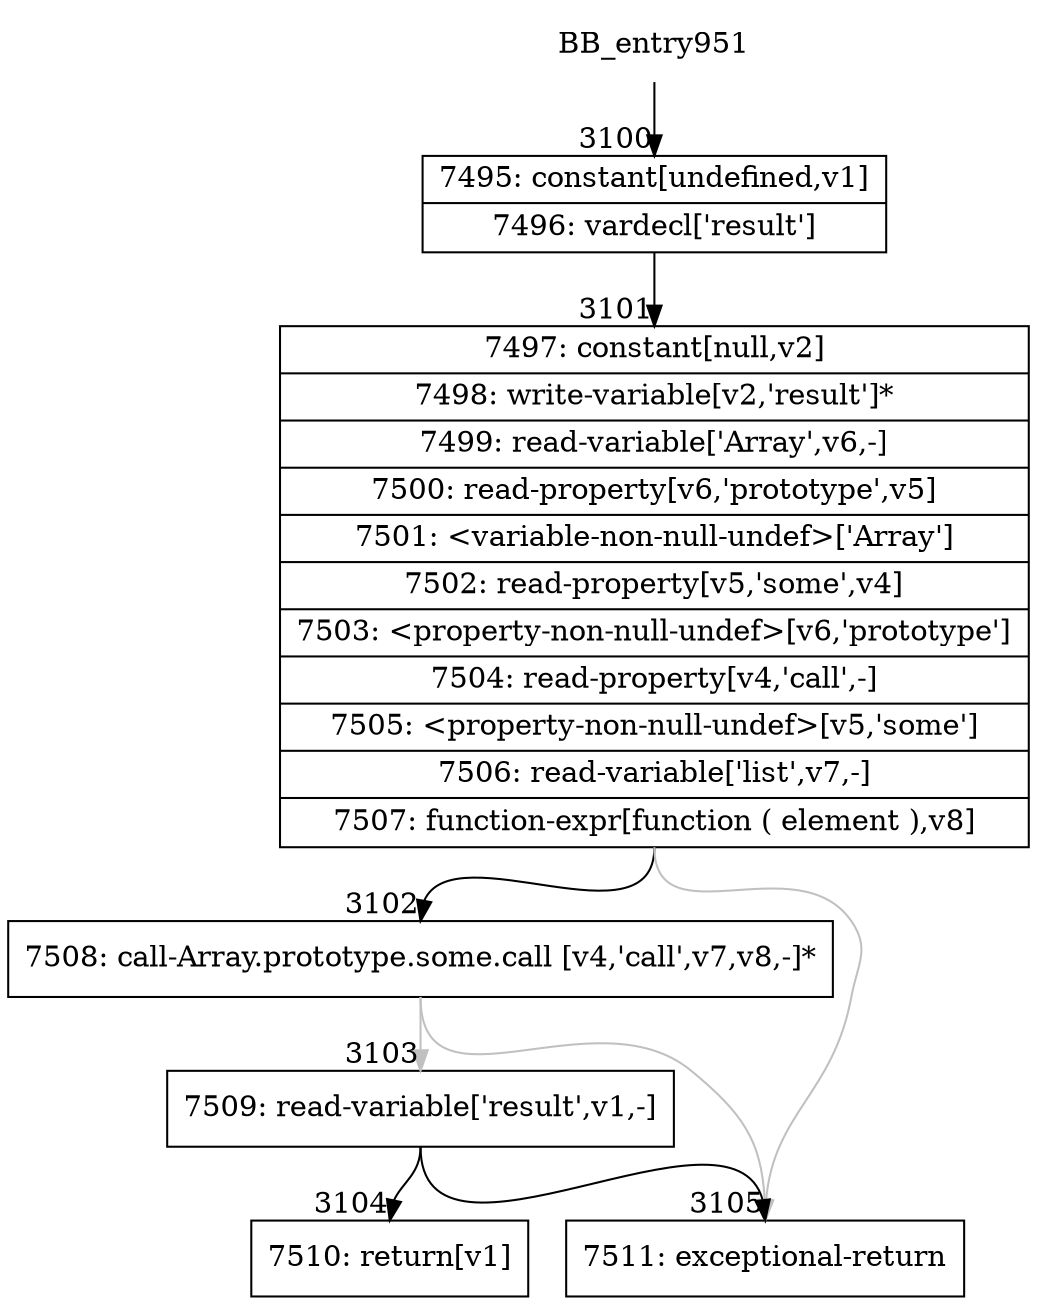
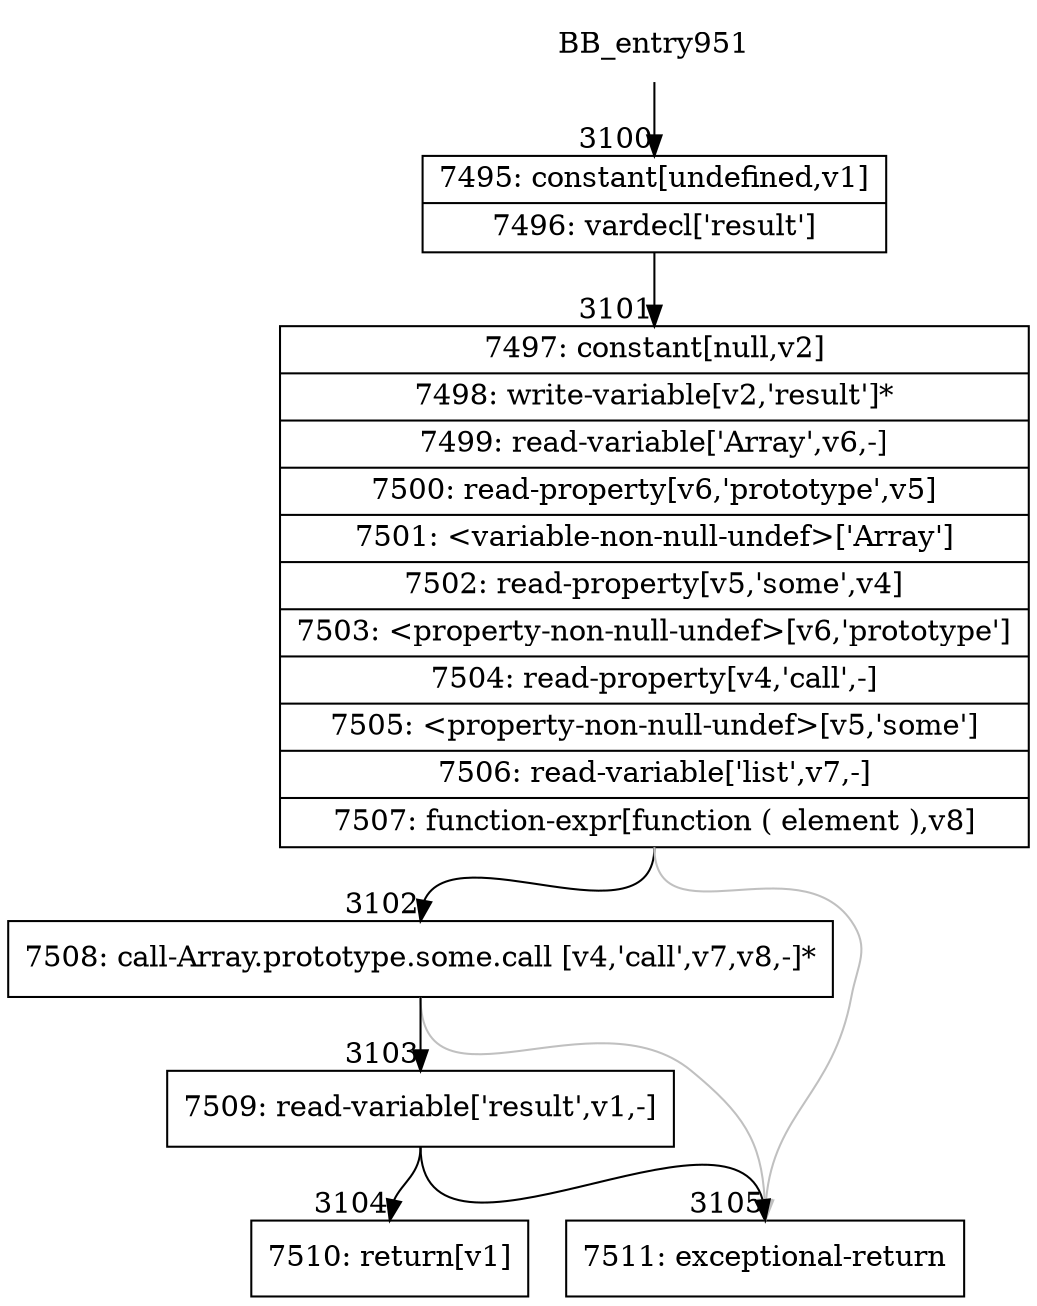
(421, 1024) -> (421, 1024)
